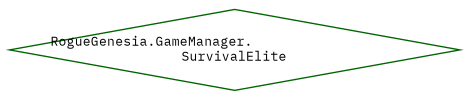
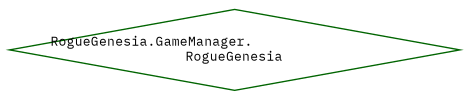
(235, 50) -> (235, 50)
